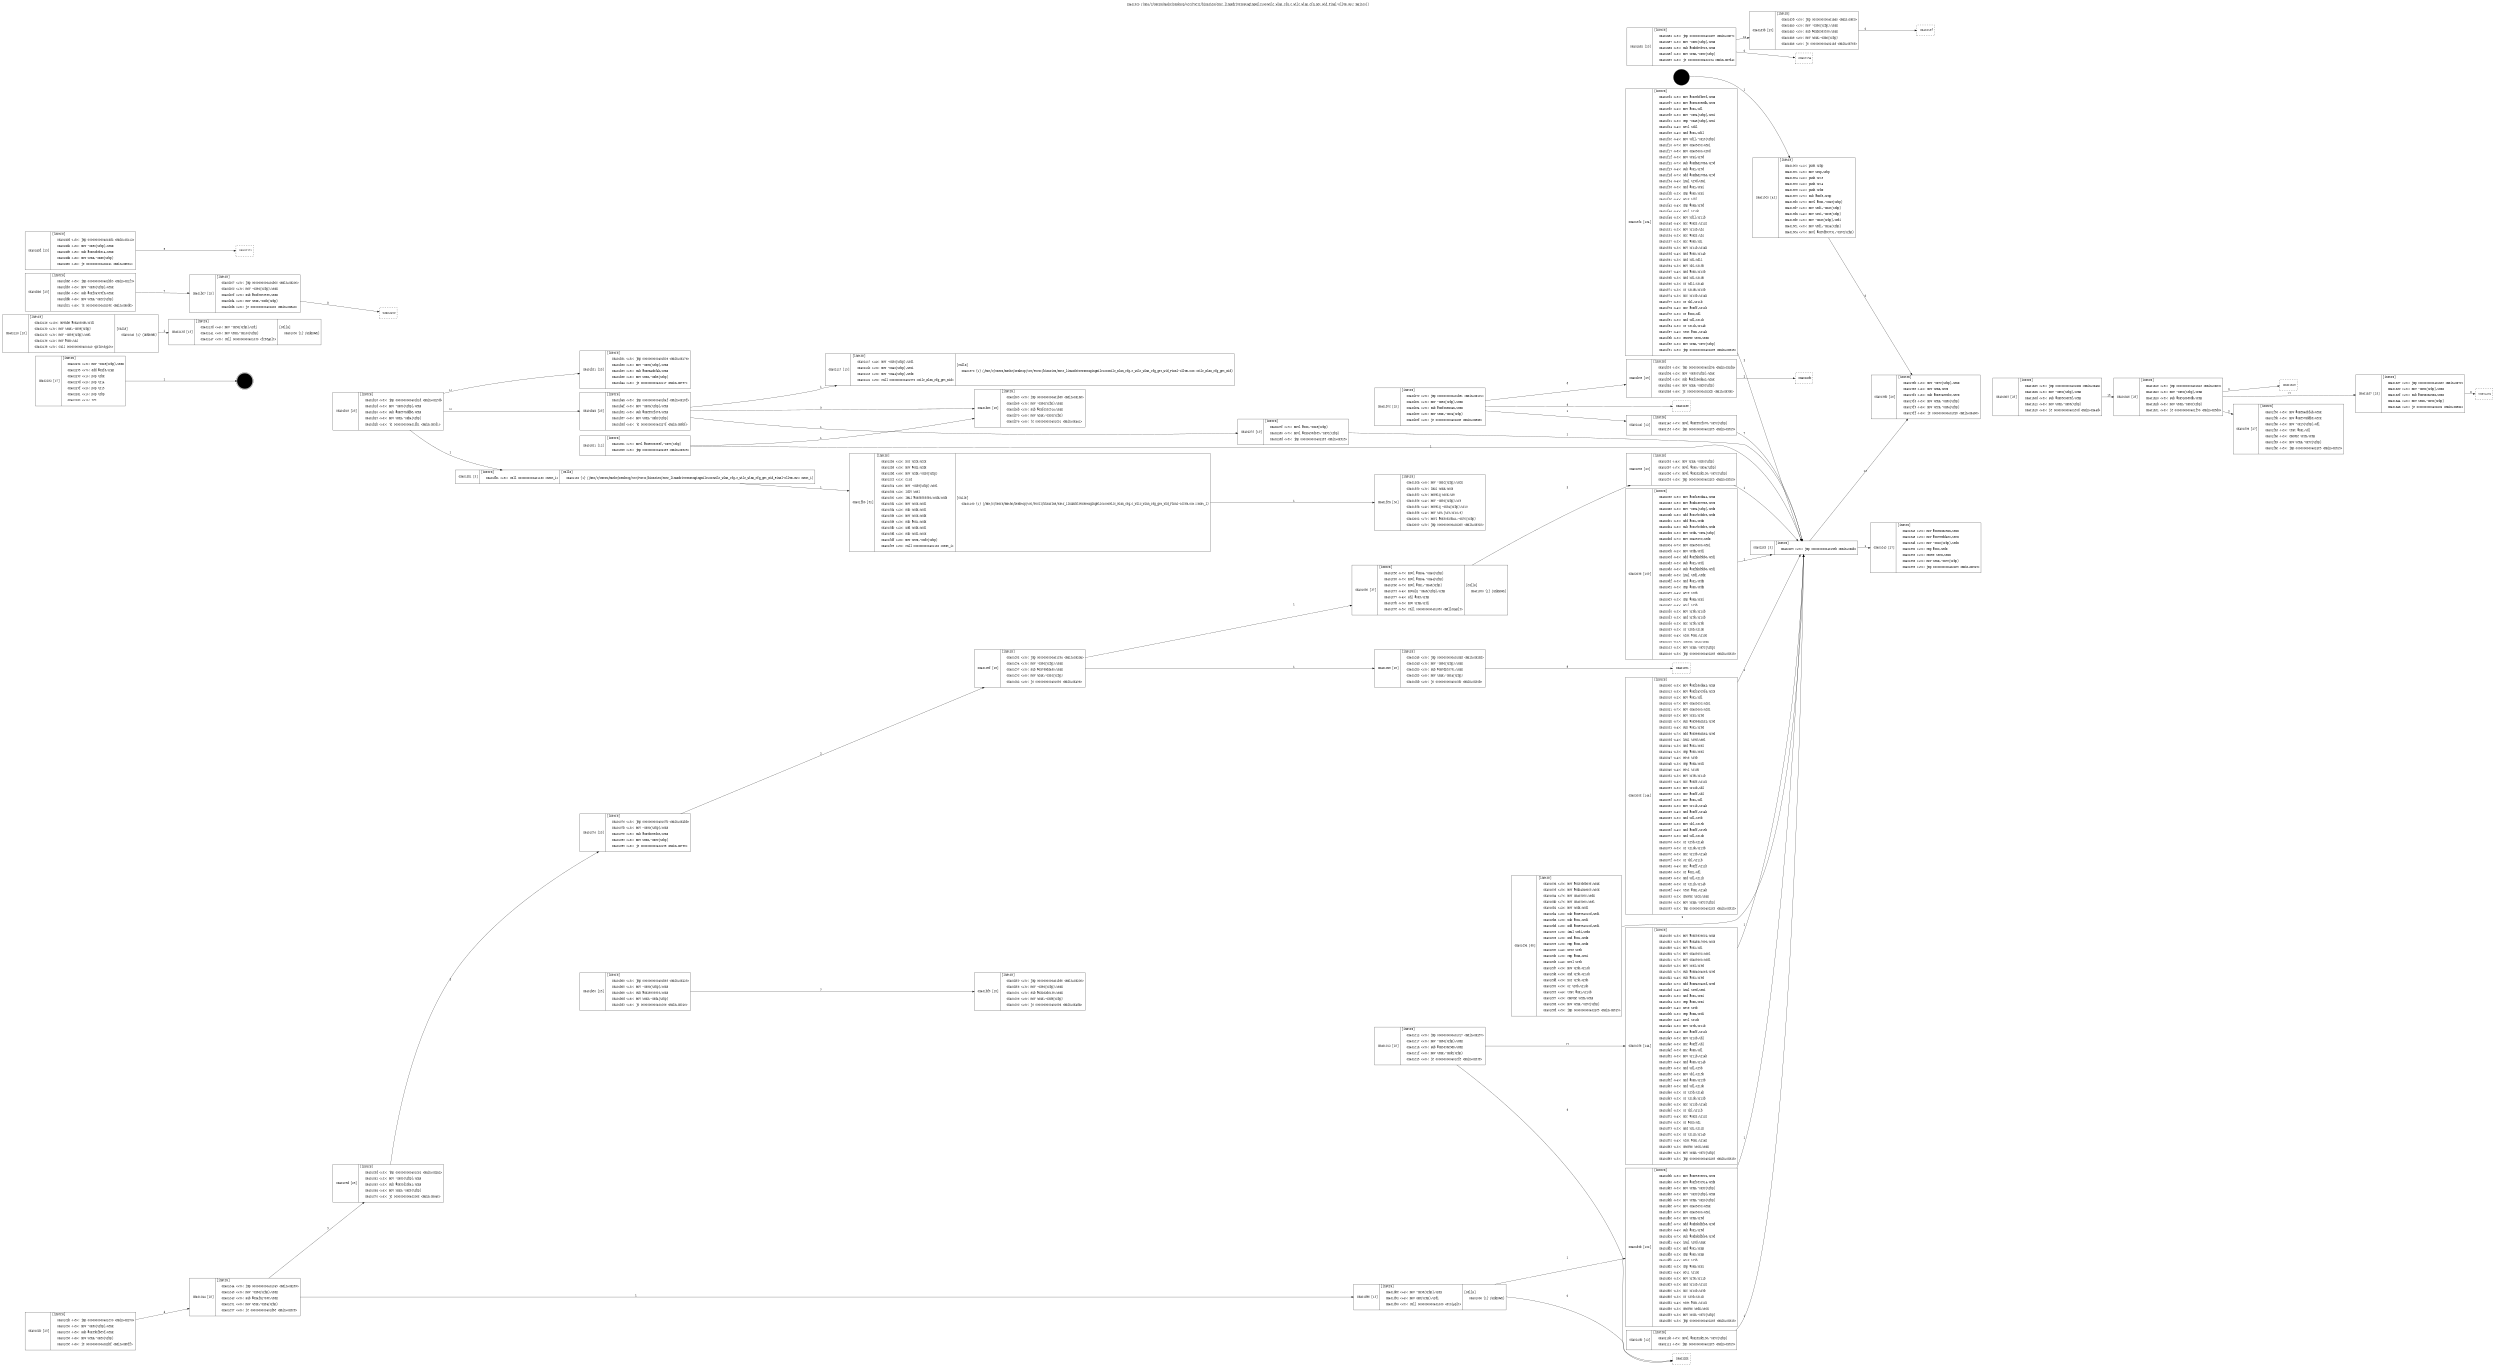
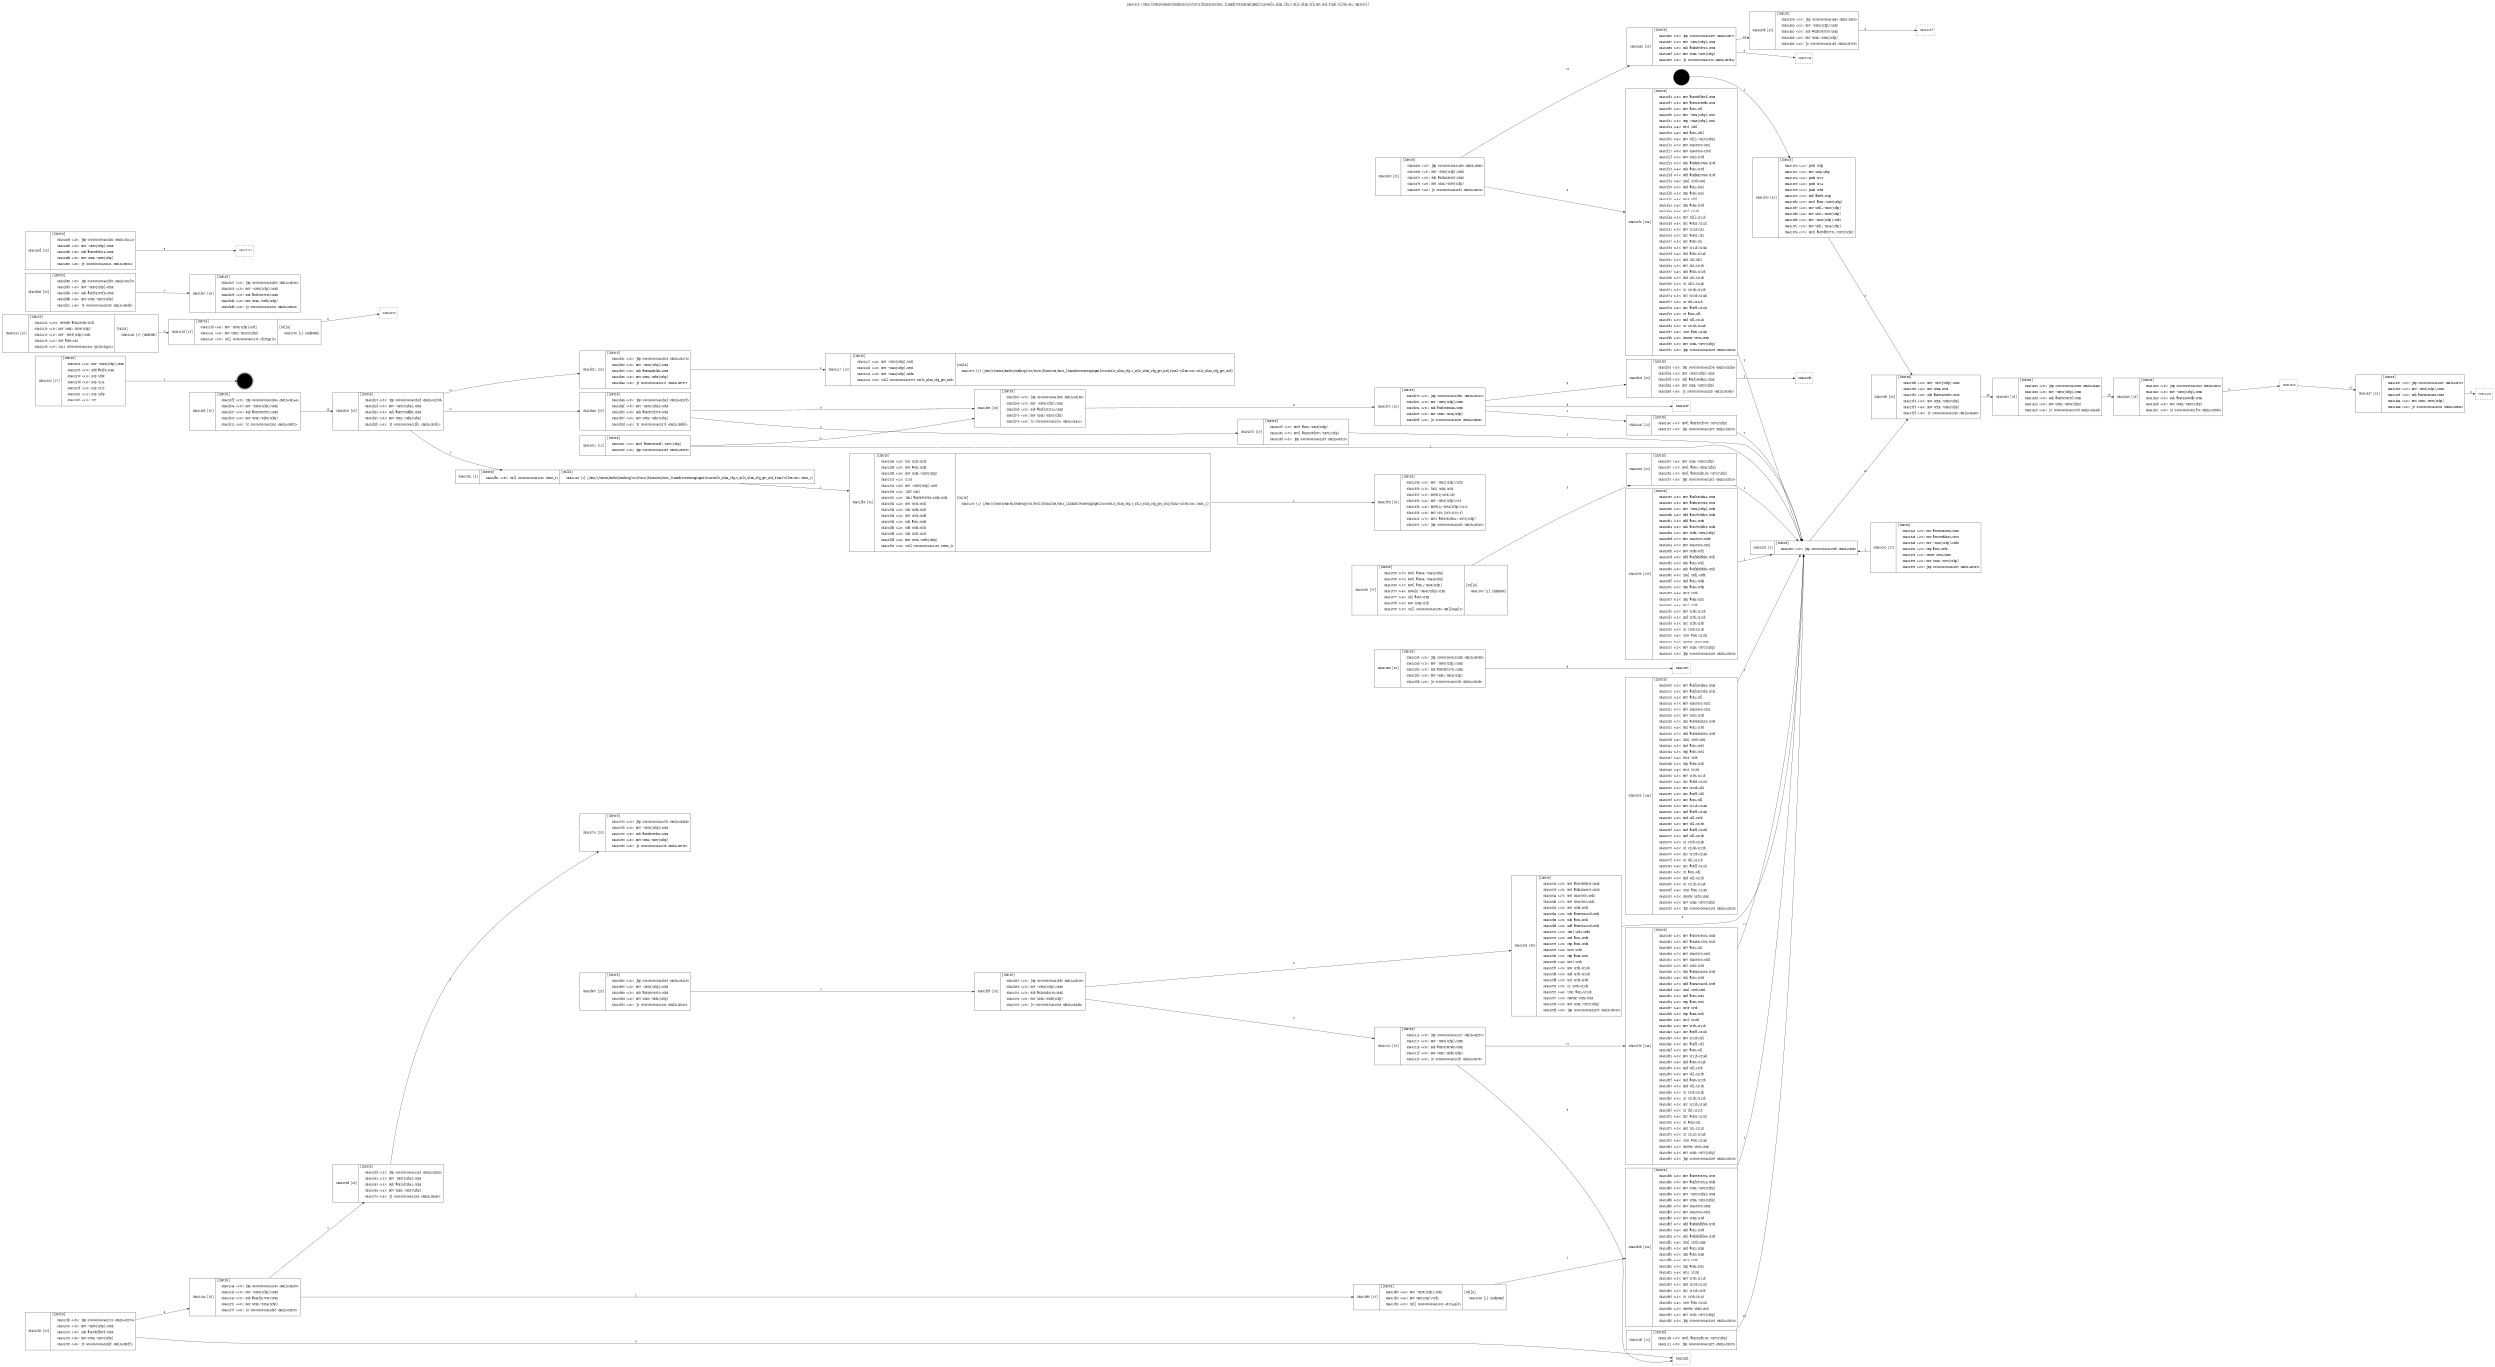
none -> (1430, 177)
(339, 306) -> (349, 318)
(2288, 396) -> (2326, 388)
none -> (1986, 397)
(763, 399) -> (757, 370)
none -> (1229, 408)
none -> (245, 411)
(2288, 429) -> none
(1863, 548) -> (1865, 551)
(1030, 668) -> none
(1743, 925) -> (1743, 925)
none -> (1297, 969)
none -> (1229, 1019)
(1743, 1316) -> (1743, 1316)
(1595, 1321) -> (903, 1343)
